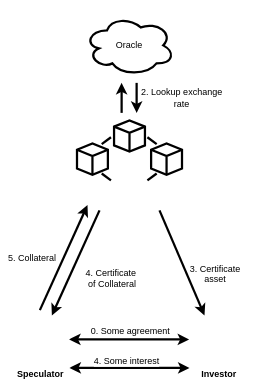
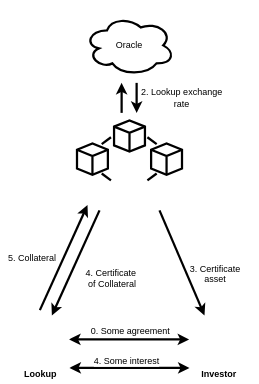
(41, 374) -> (41, 374)
